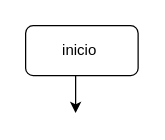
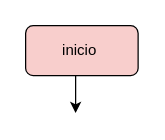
(82, 51) -> (82, 51)
